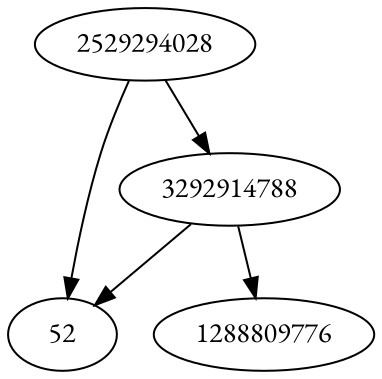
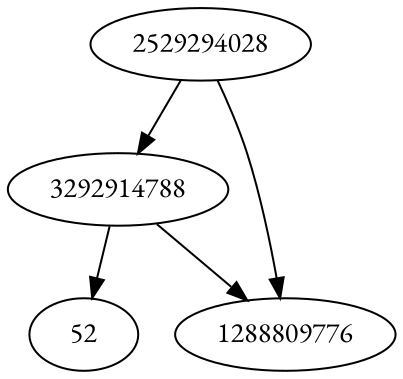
(94, 177) -> (254, 177)
